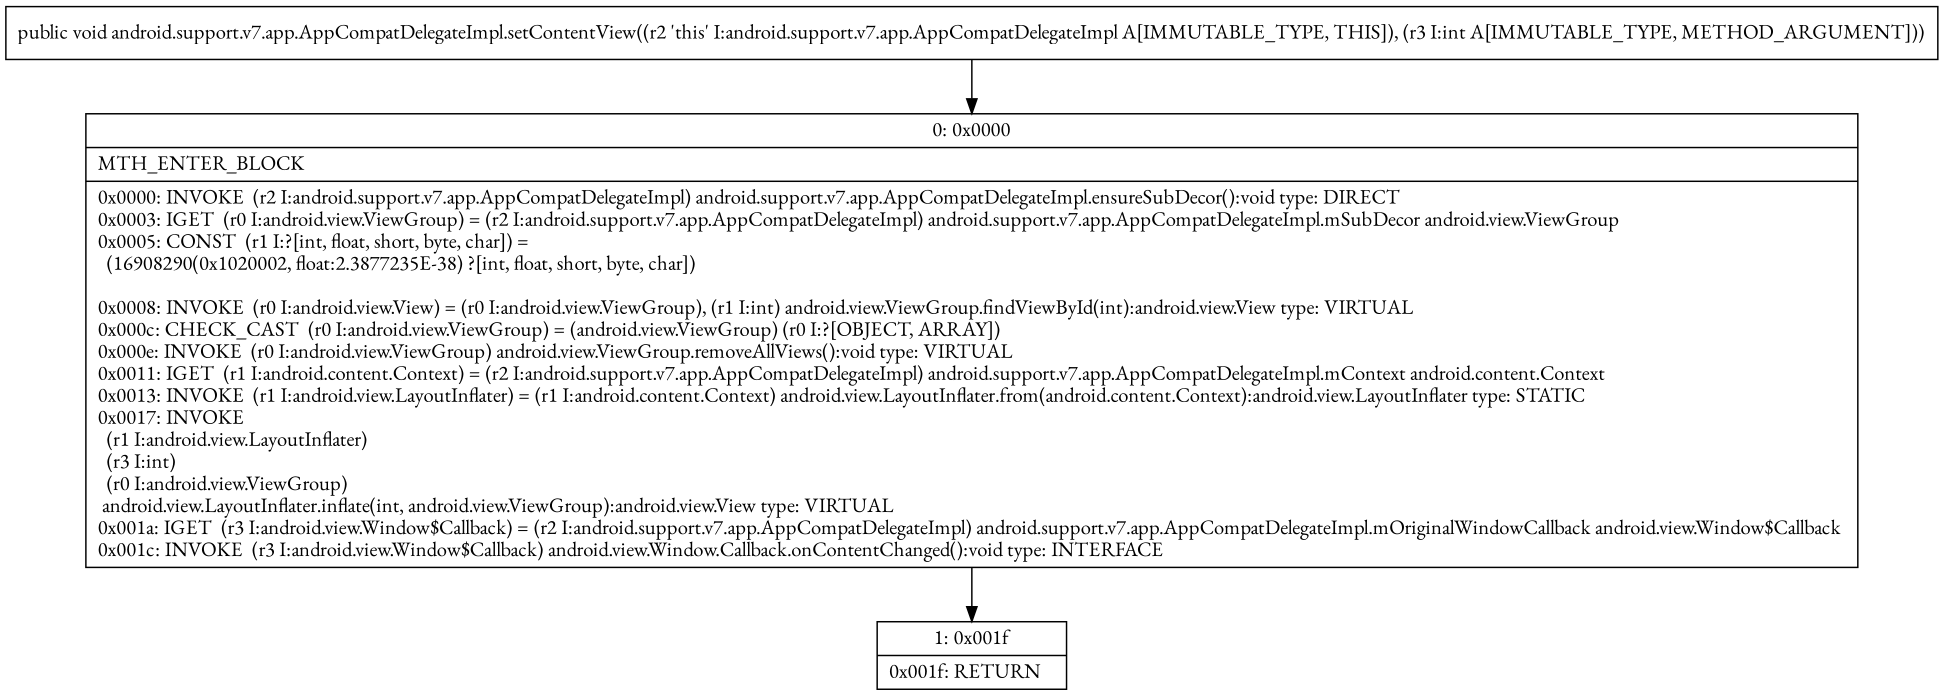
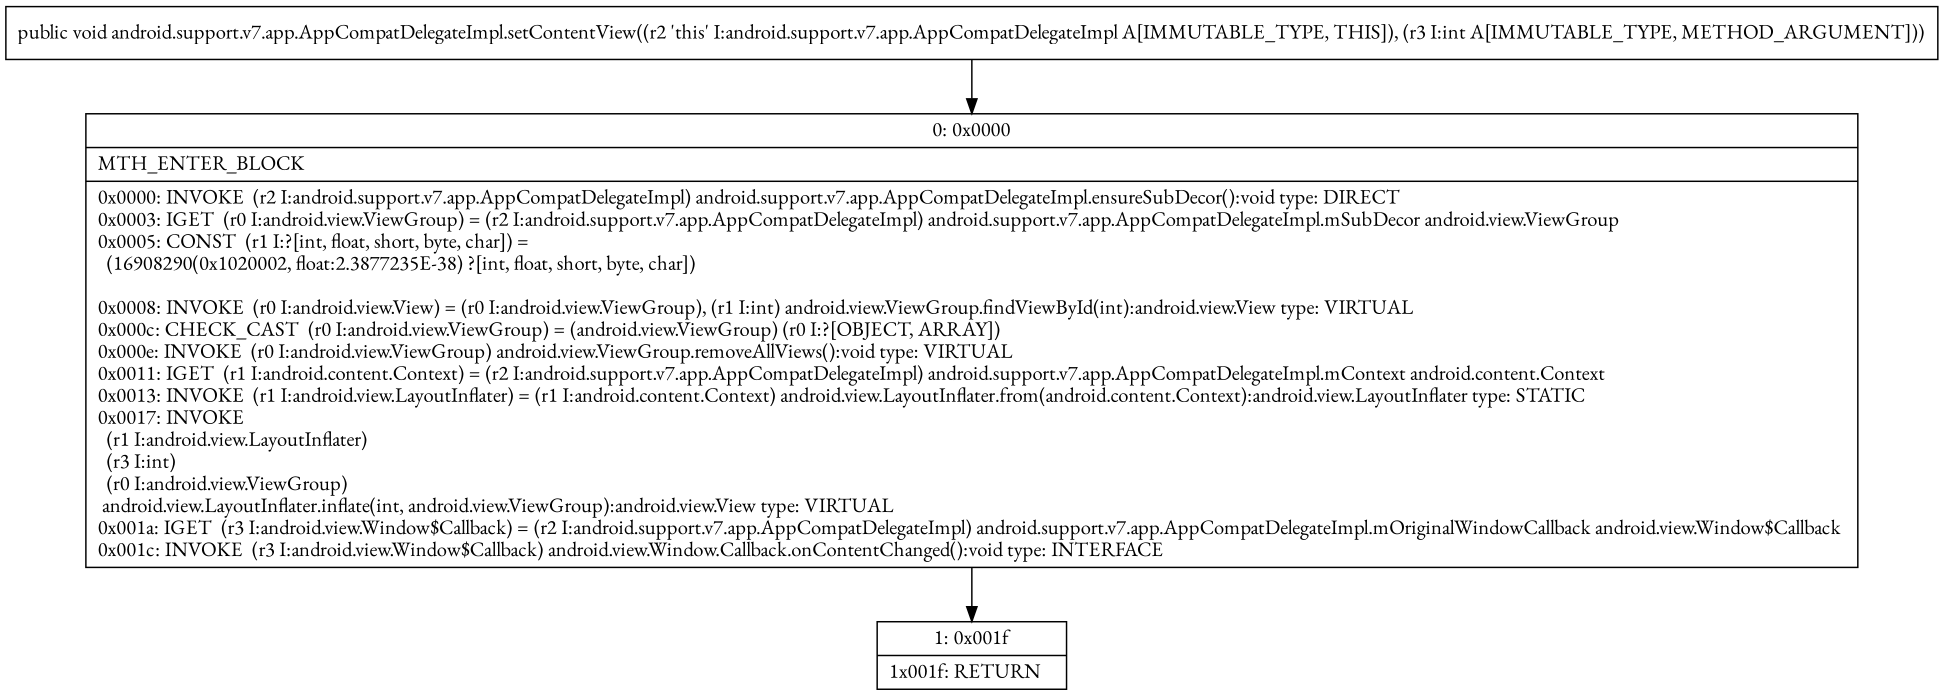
(972, 672) -> (972, 672)
